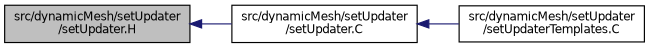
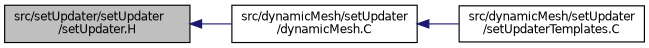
(97, 24) -> (97, 24)
(325, 24) -> (325, 24)
